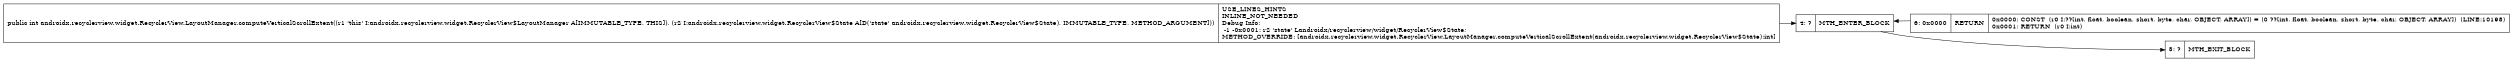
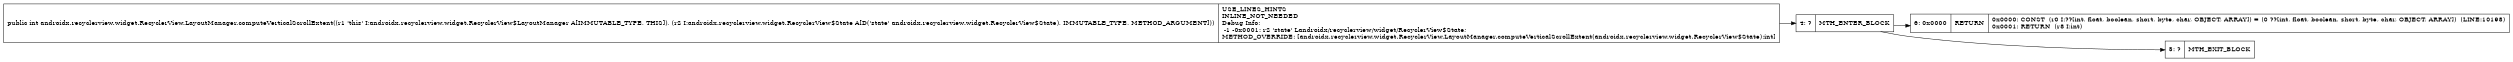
(1904, 21) -> (1900, 26)
(2038, 27) -> (2038, 27)
